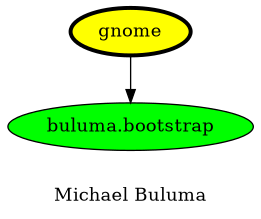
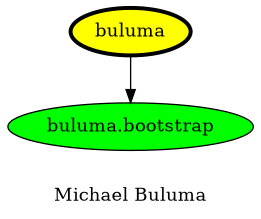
(131, 32) -> (131, 32)
